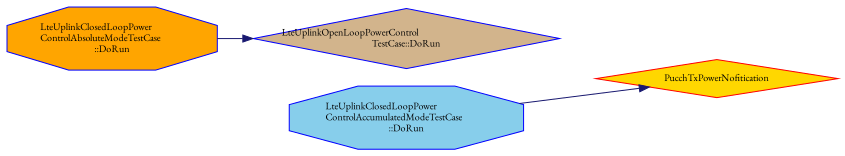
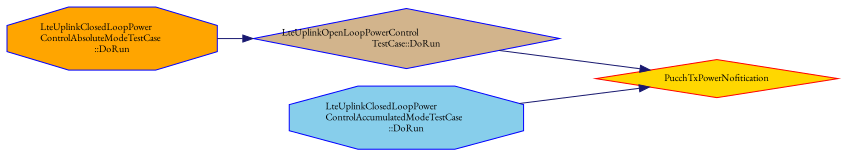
none -> (570, 60)
